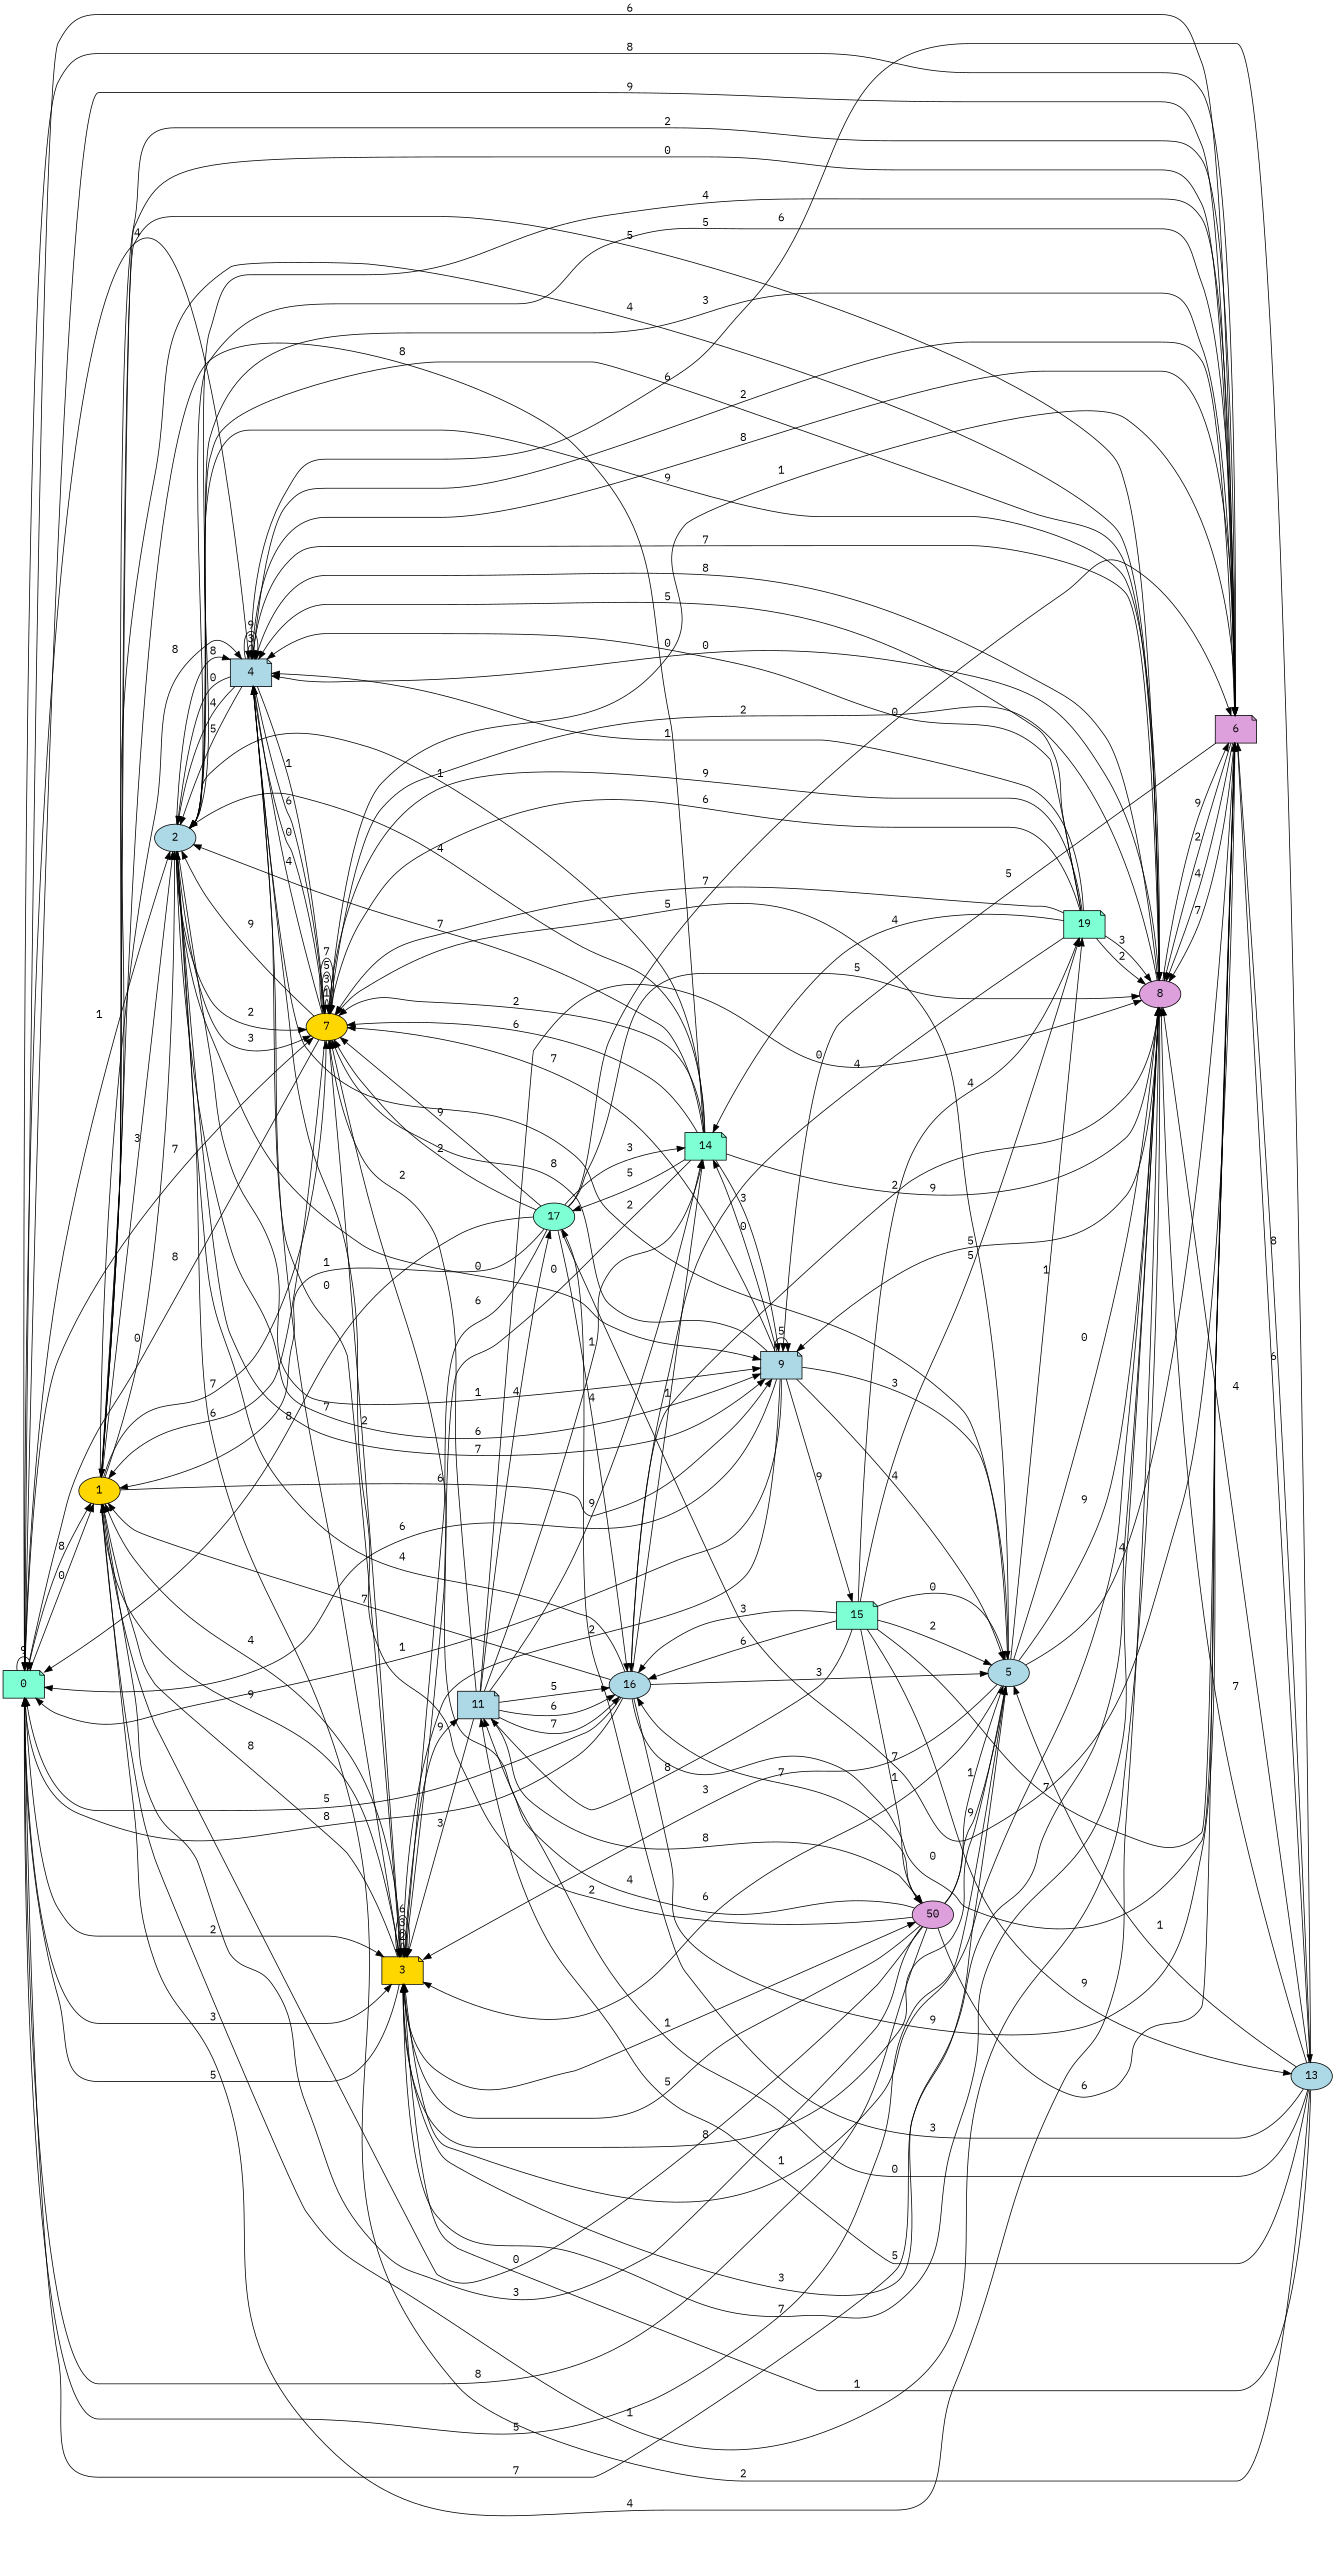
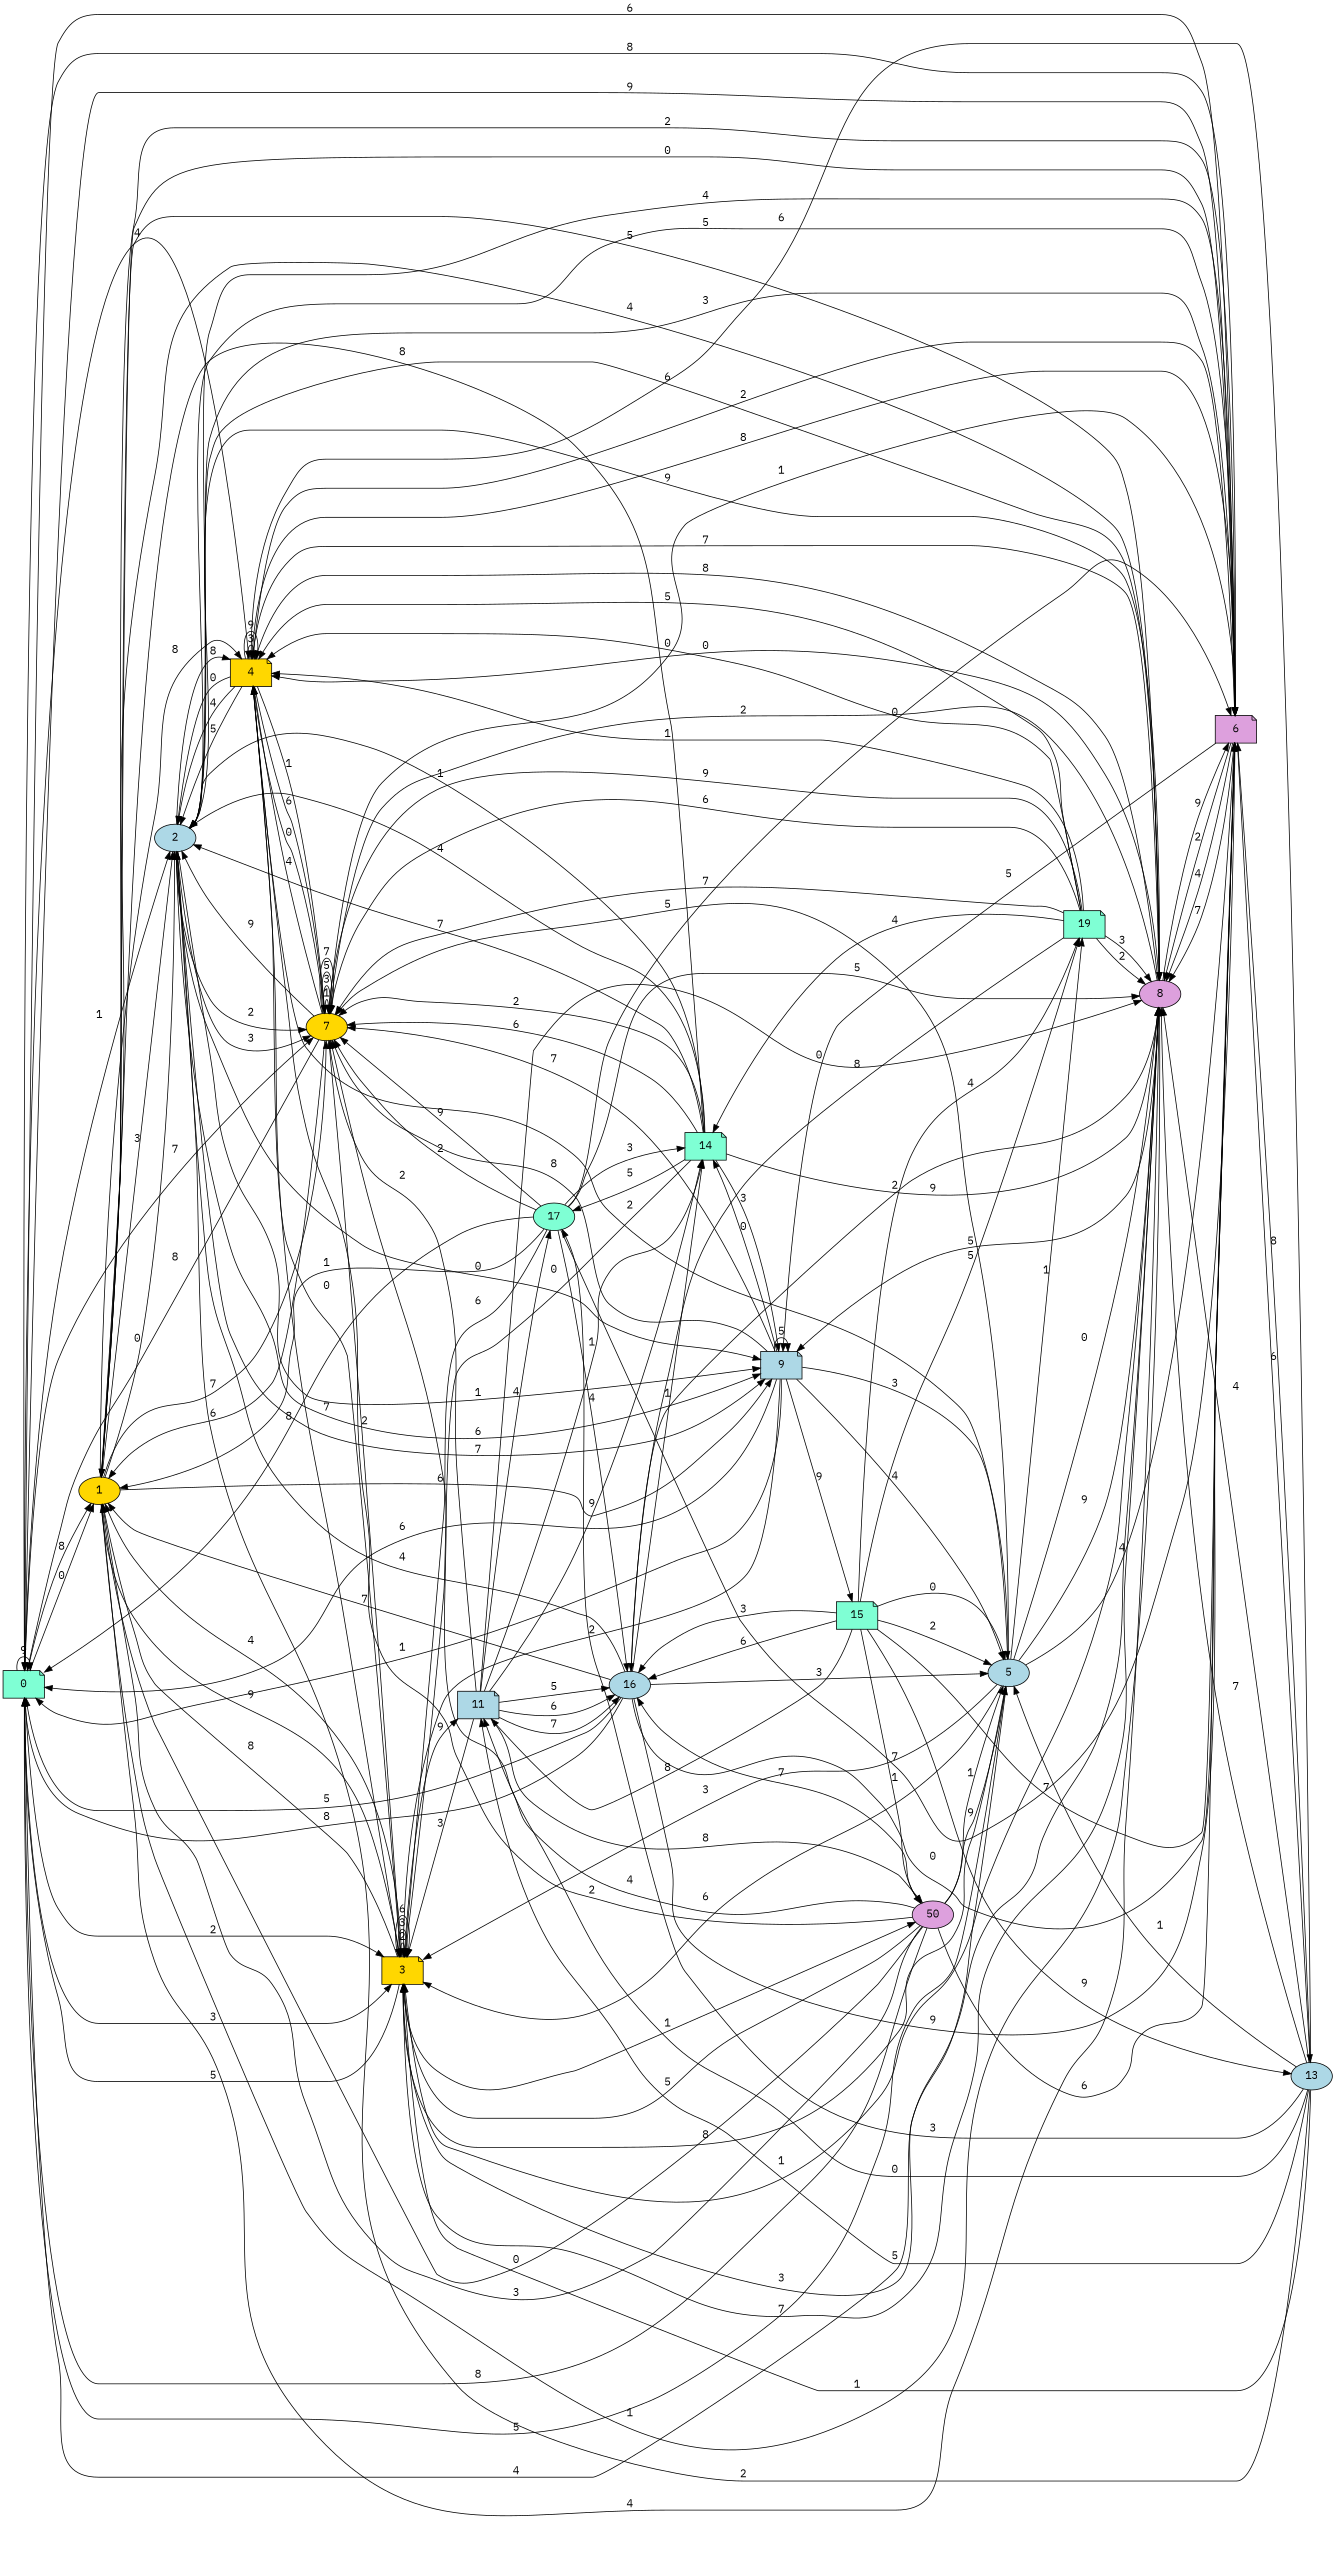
(251, 673) -> (251, 673)
(857, 1065) -> (857, 1065)
(516, 2471) -> (516, 2471)
